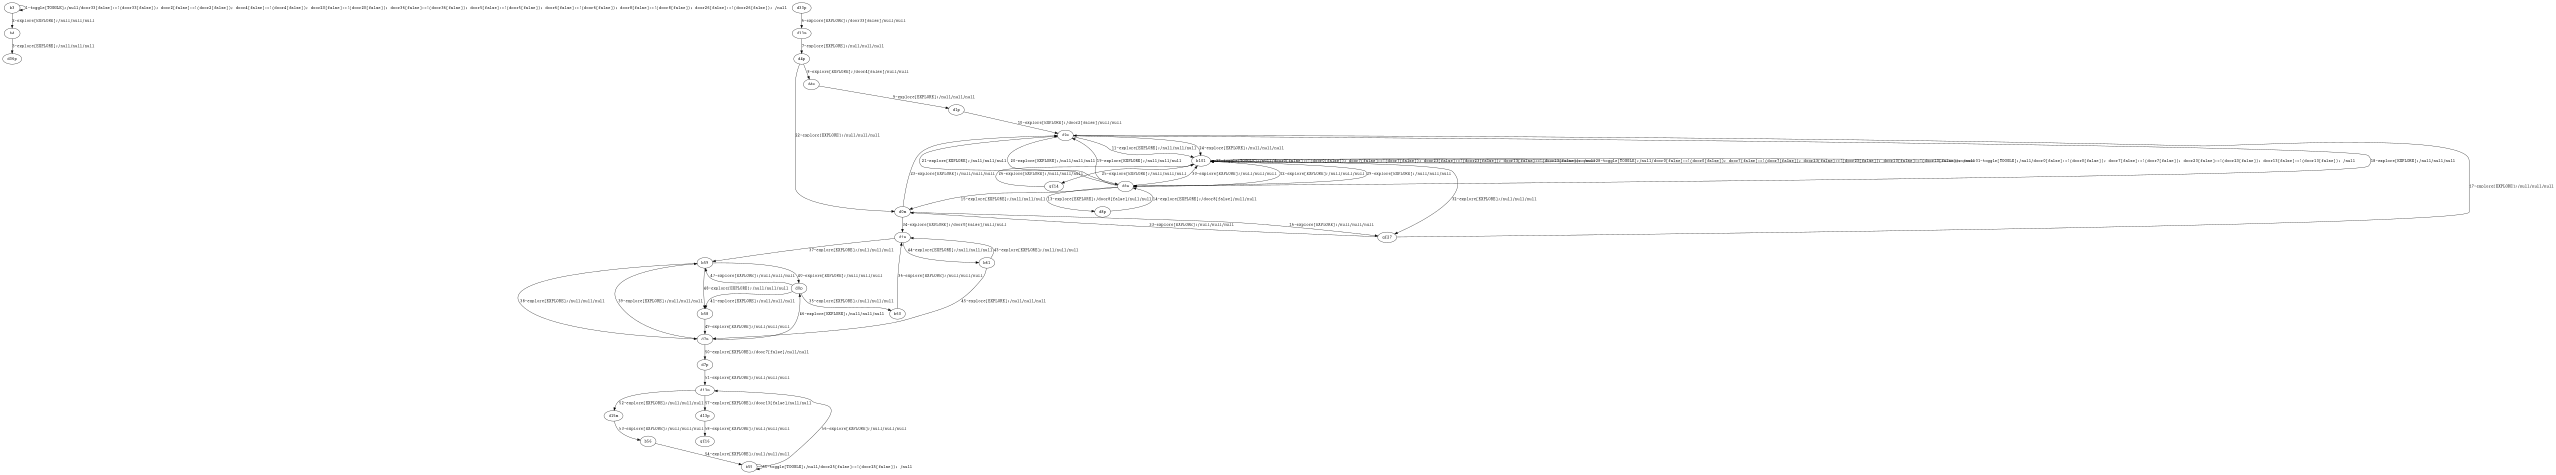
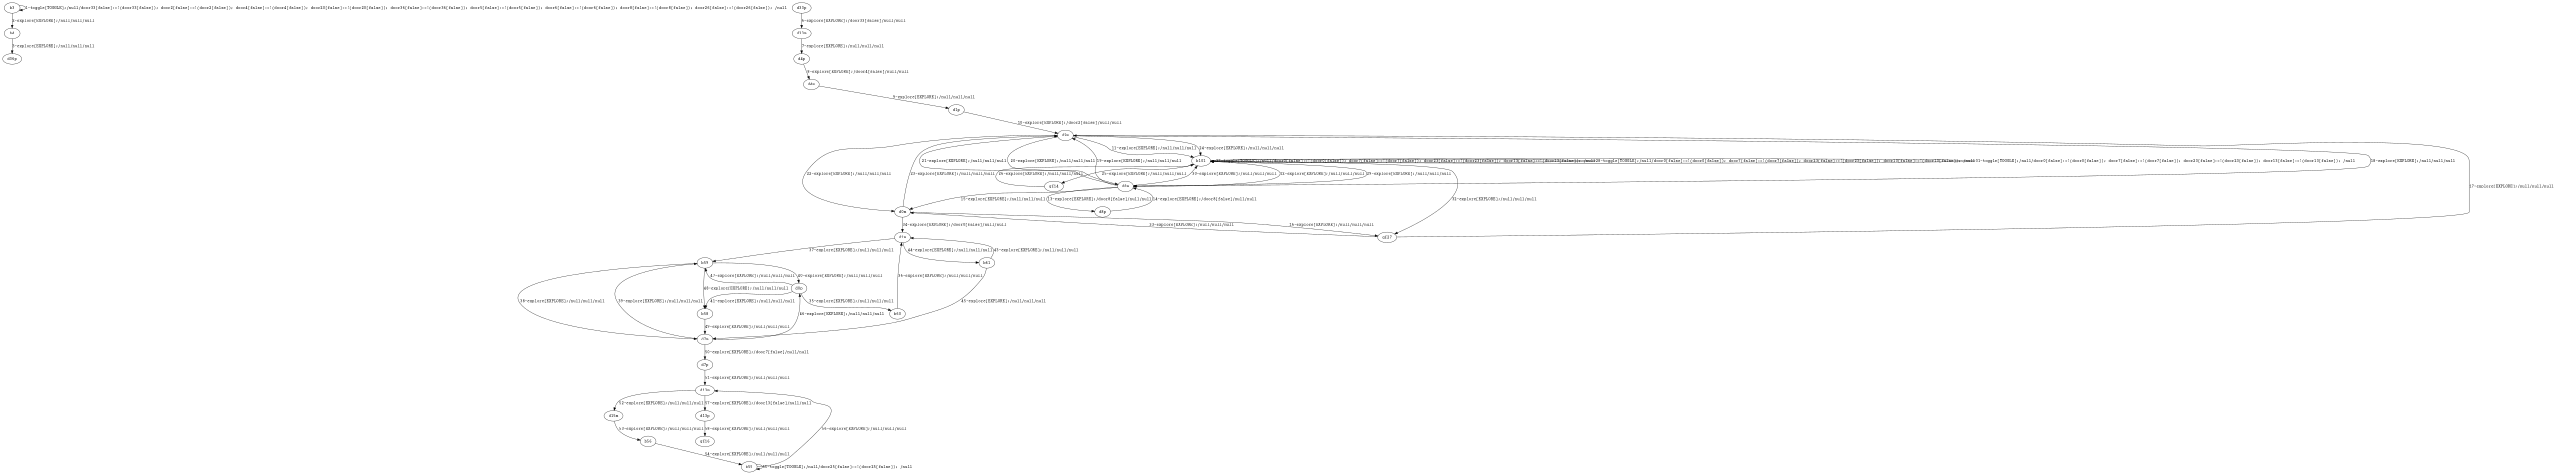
(795, 177) -> (874, 148)
